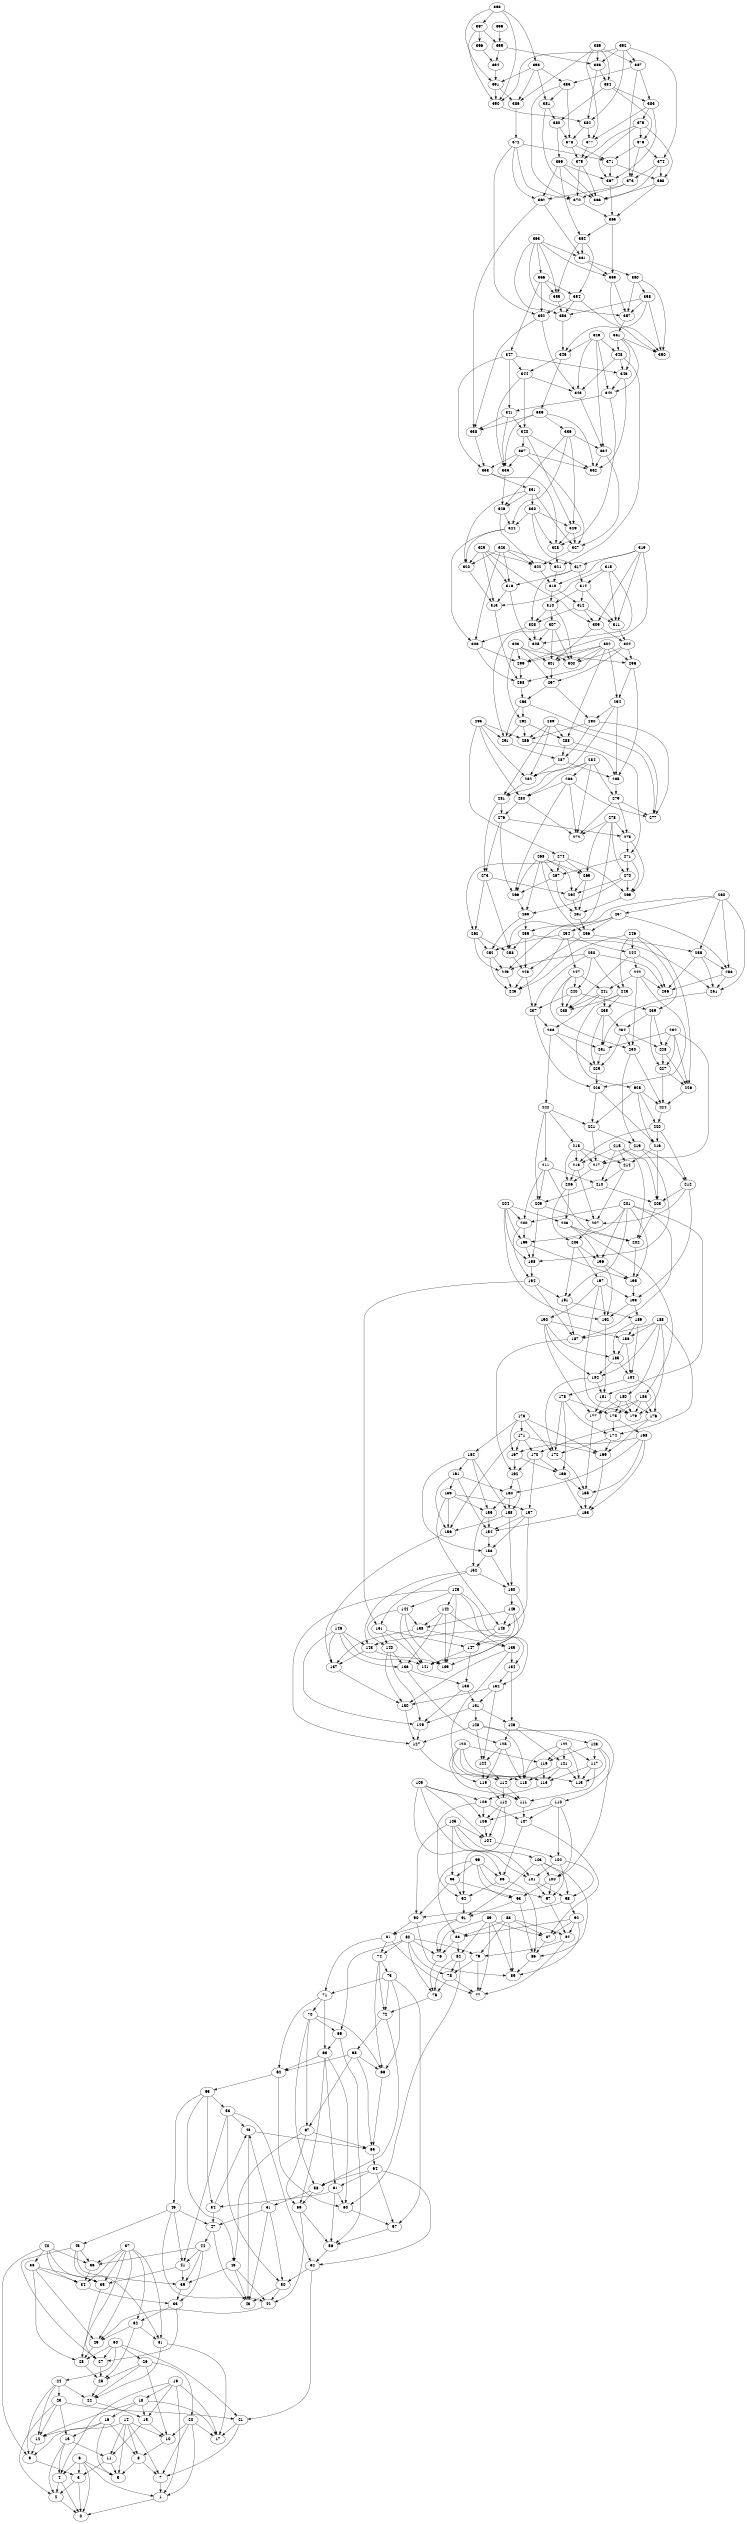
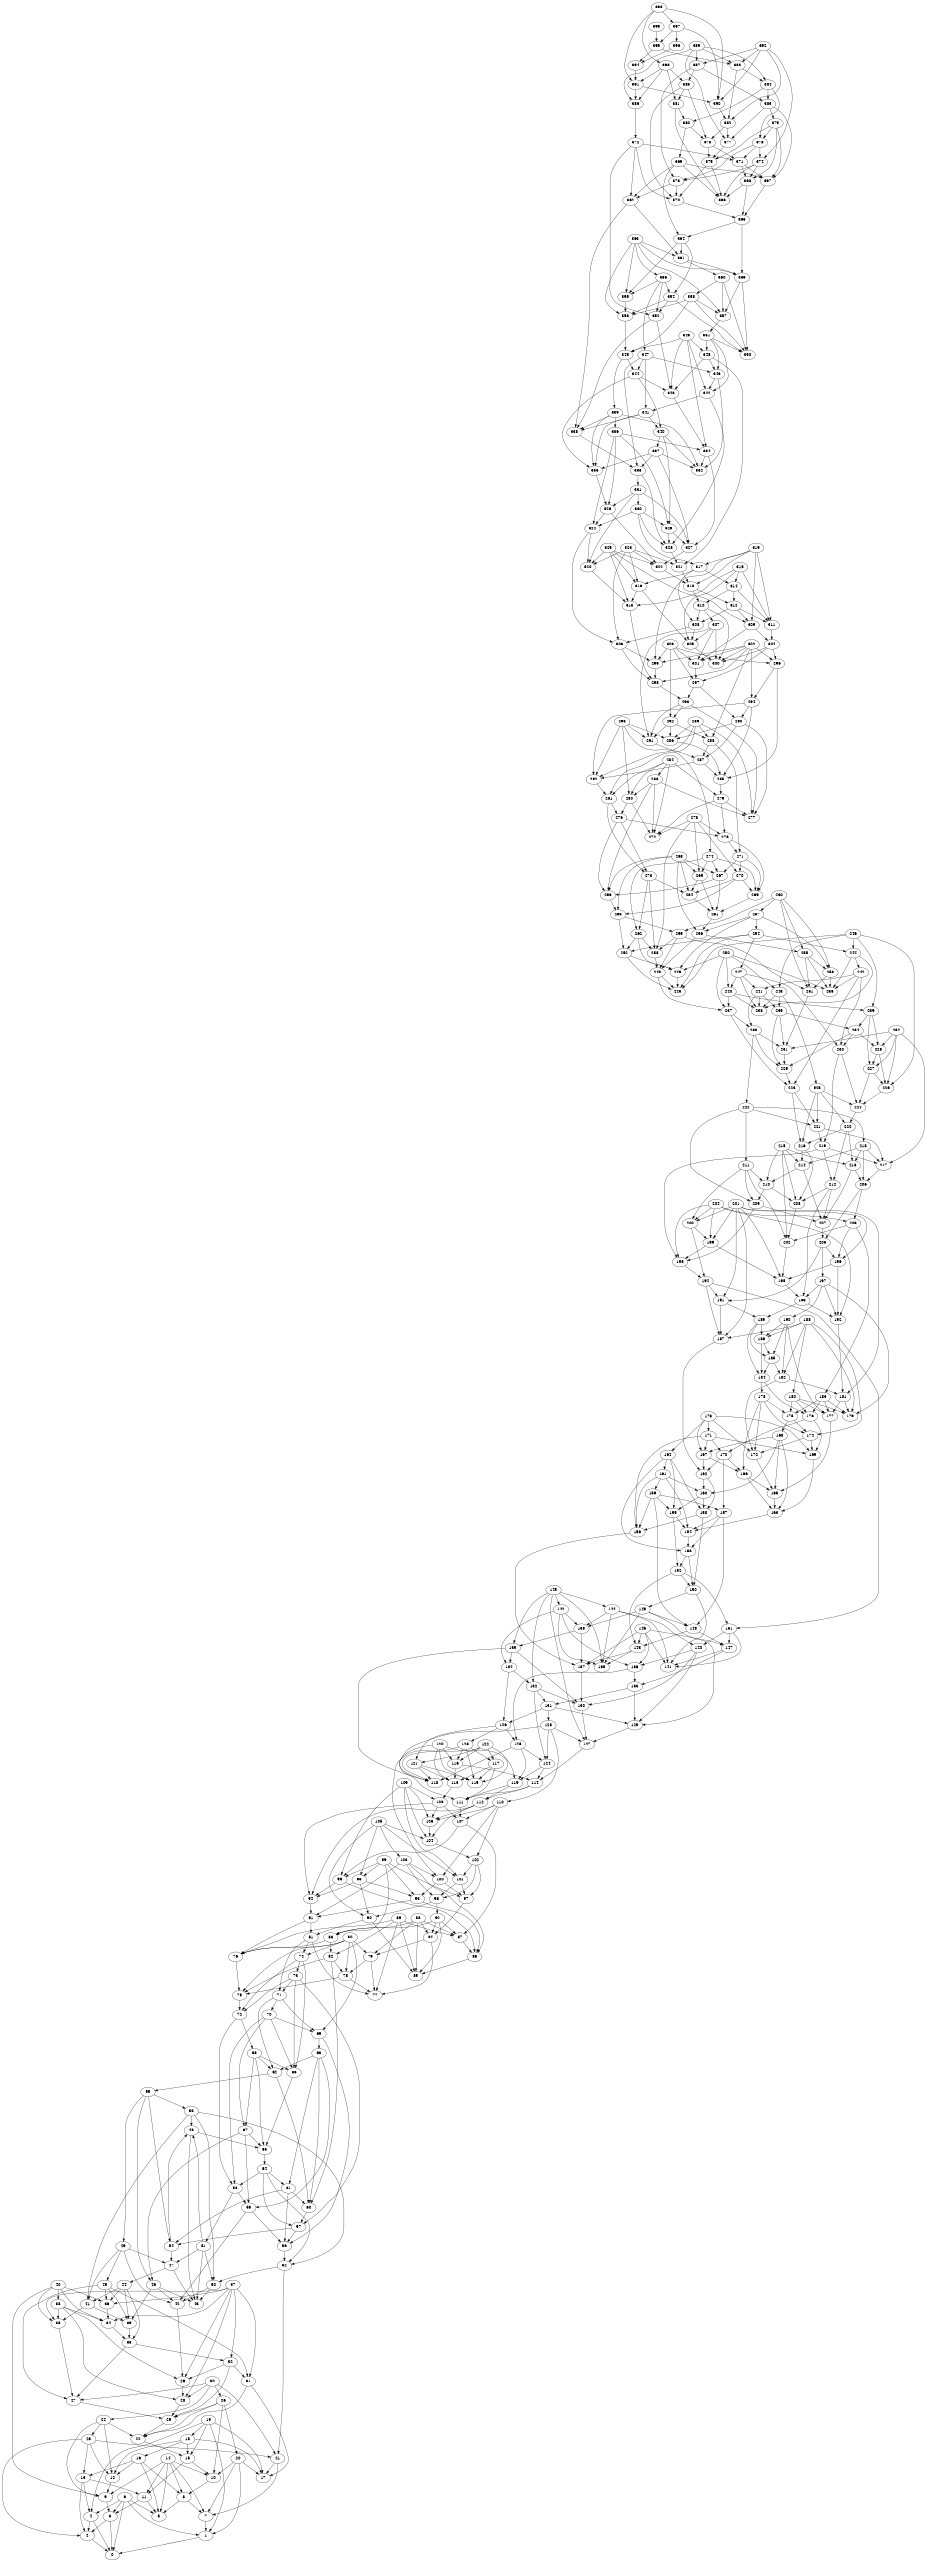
(325, 2022) -> (296, 2015)
none -> (236, 2235)
